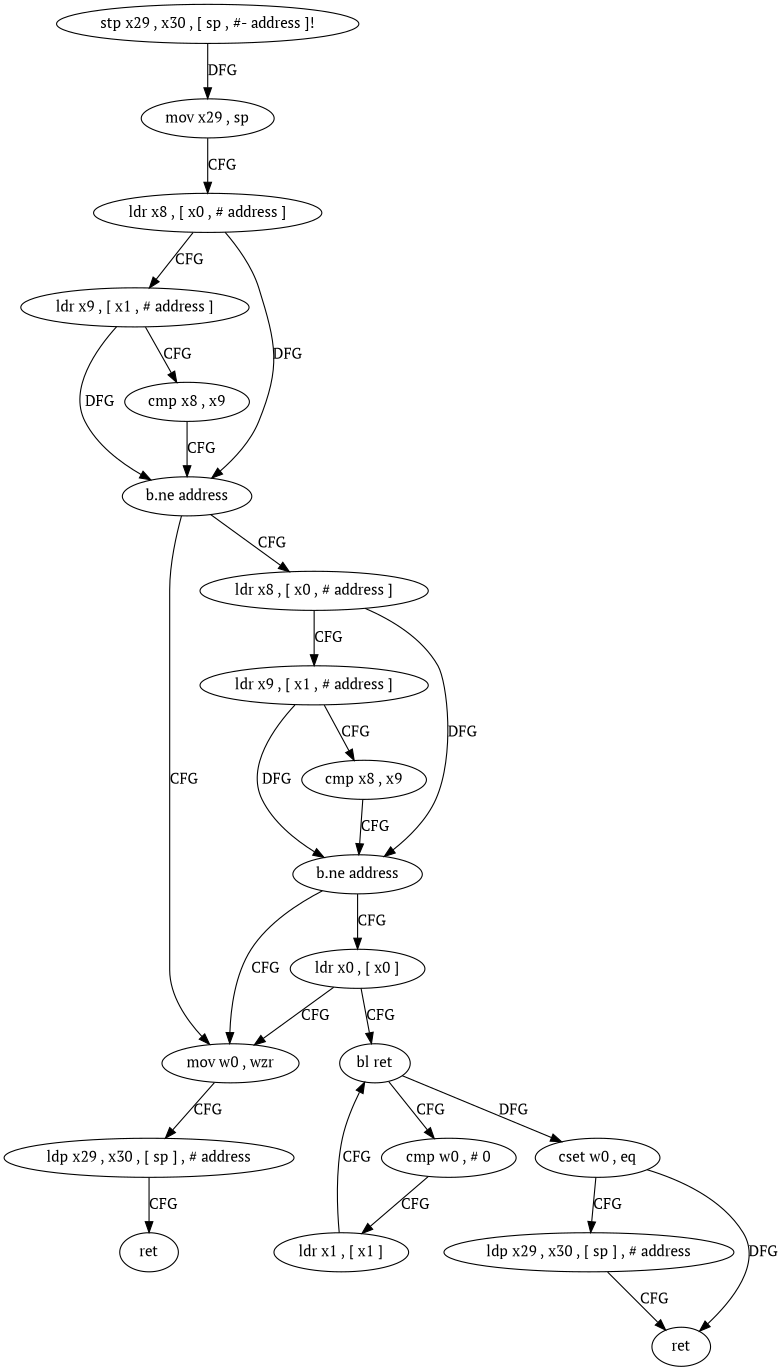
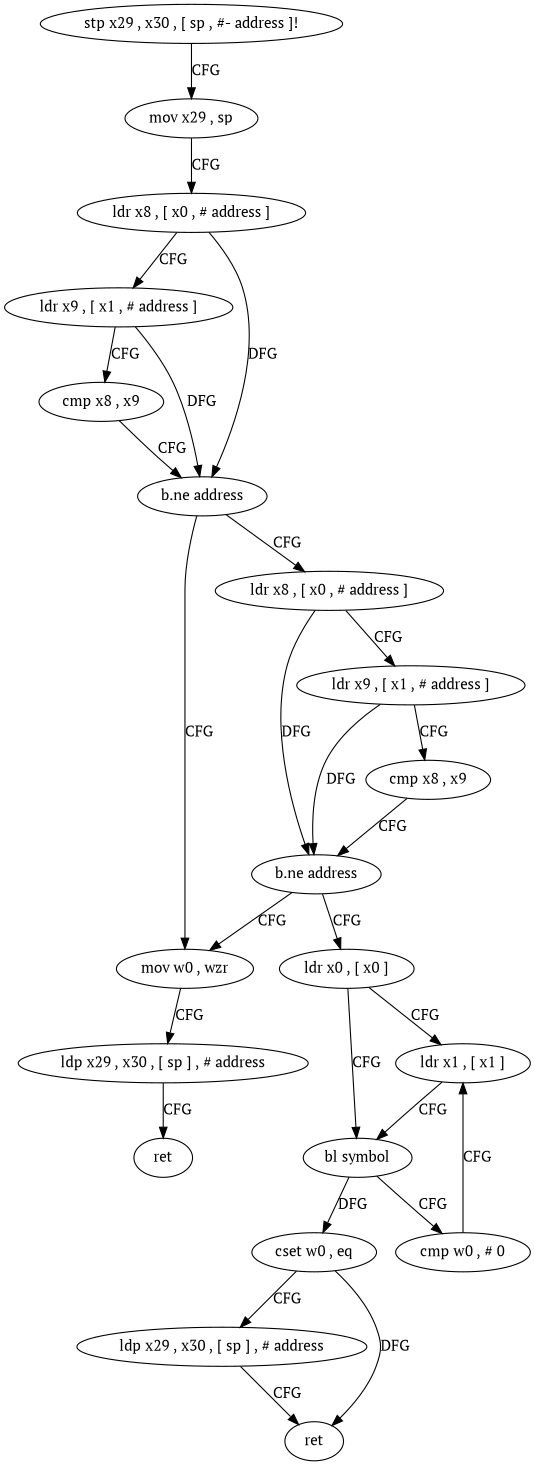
(223, 71) -> (206, 71)
(298, 1013) -> (401, 1013)
(375, 1063) -> (358, 1158)
